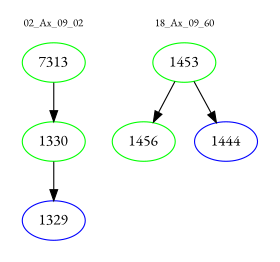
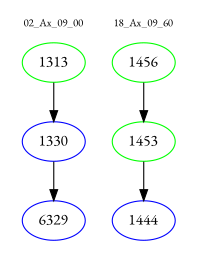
(54, 24) -> (54, 24)
(54, 63) -> (54, 63)
(167, 97) -> (144, 97)
(54, 142) -> (54, 142)
(54, 221) -> (54, 221)
